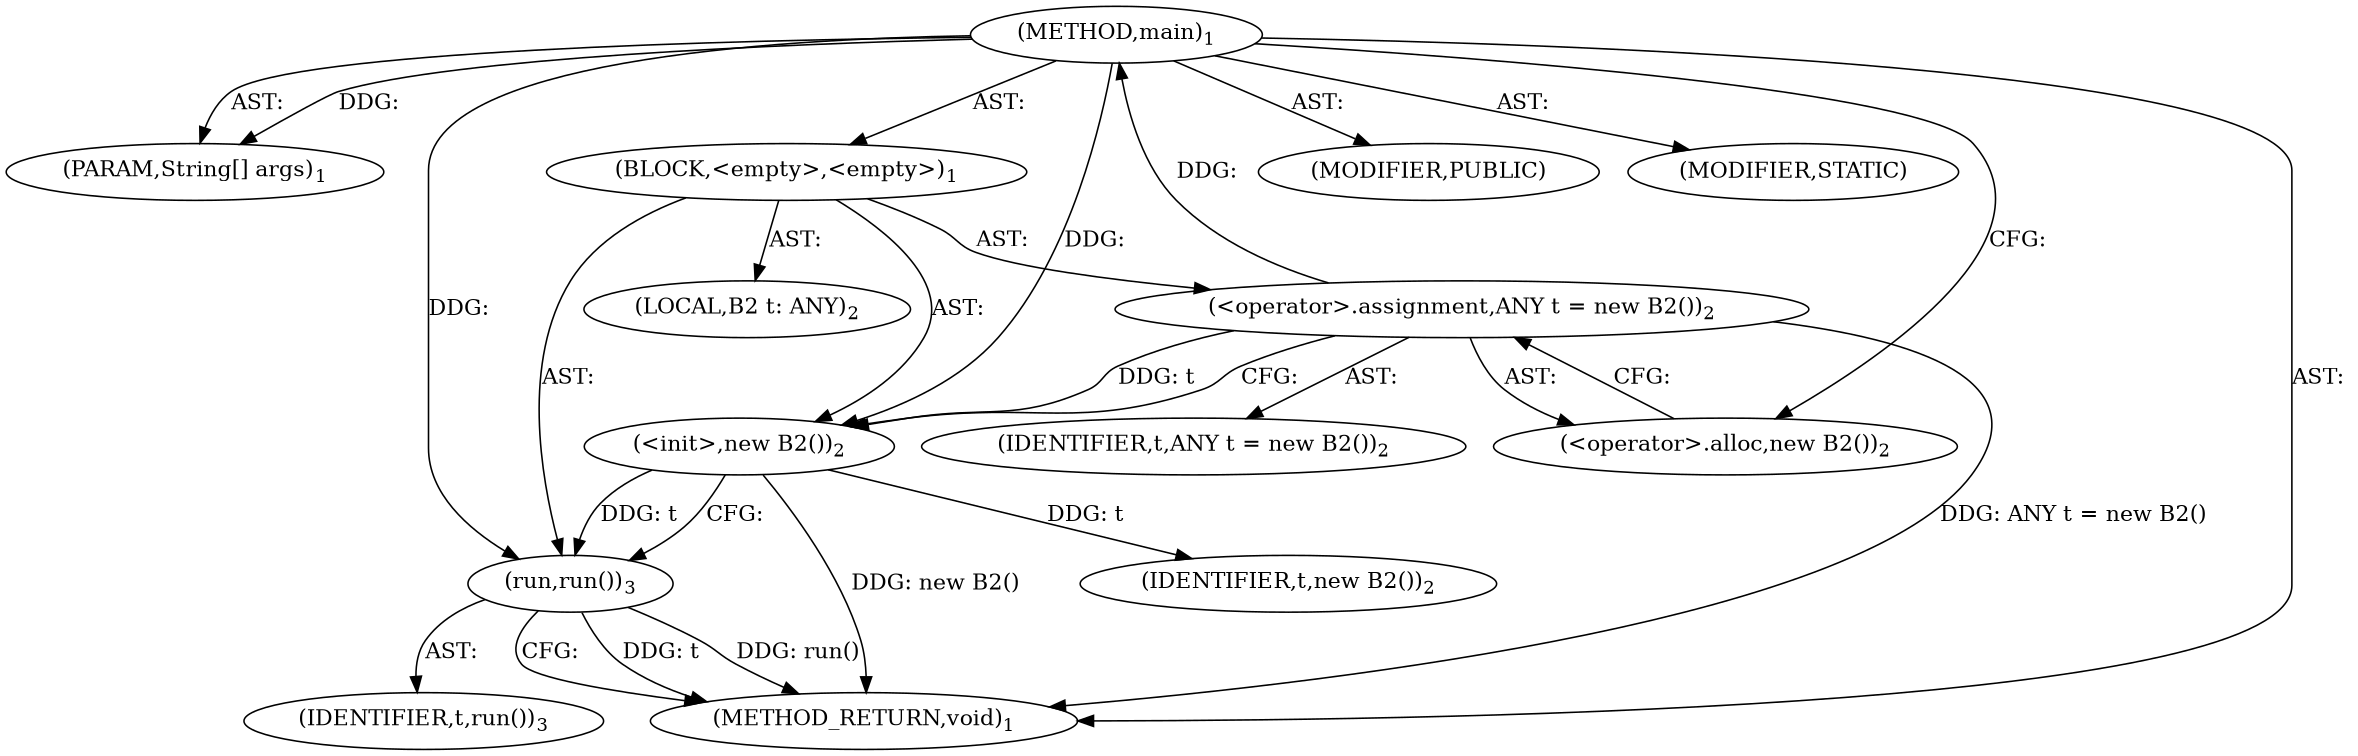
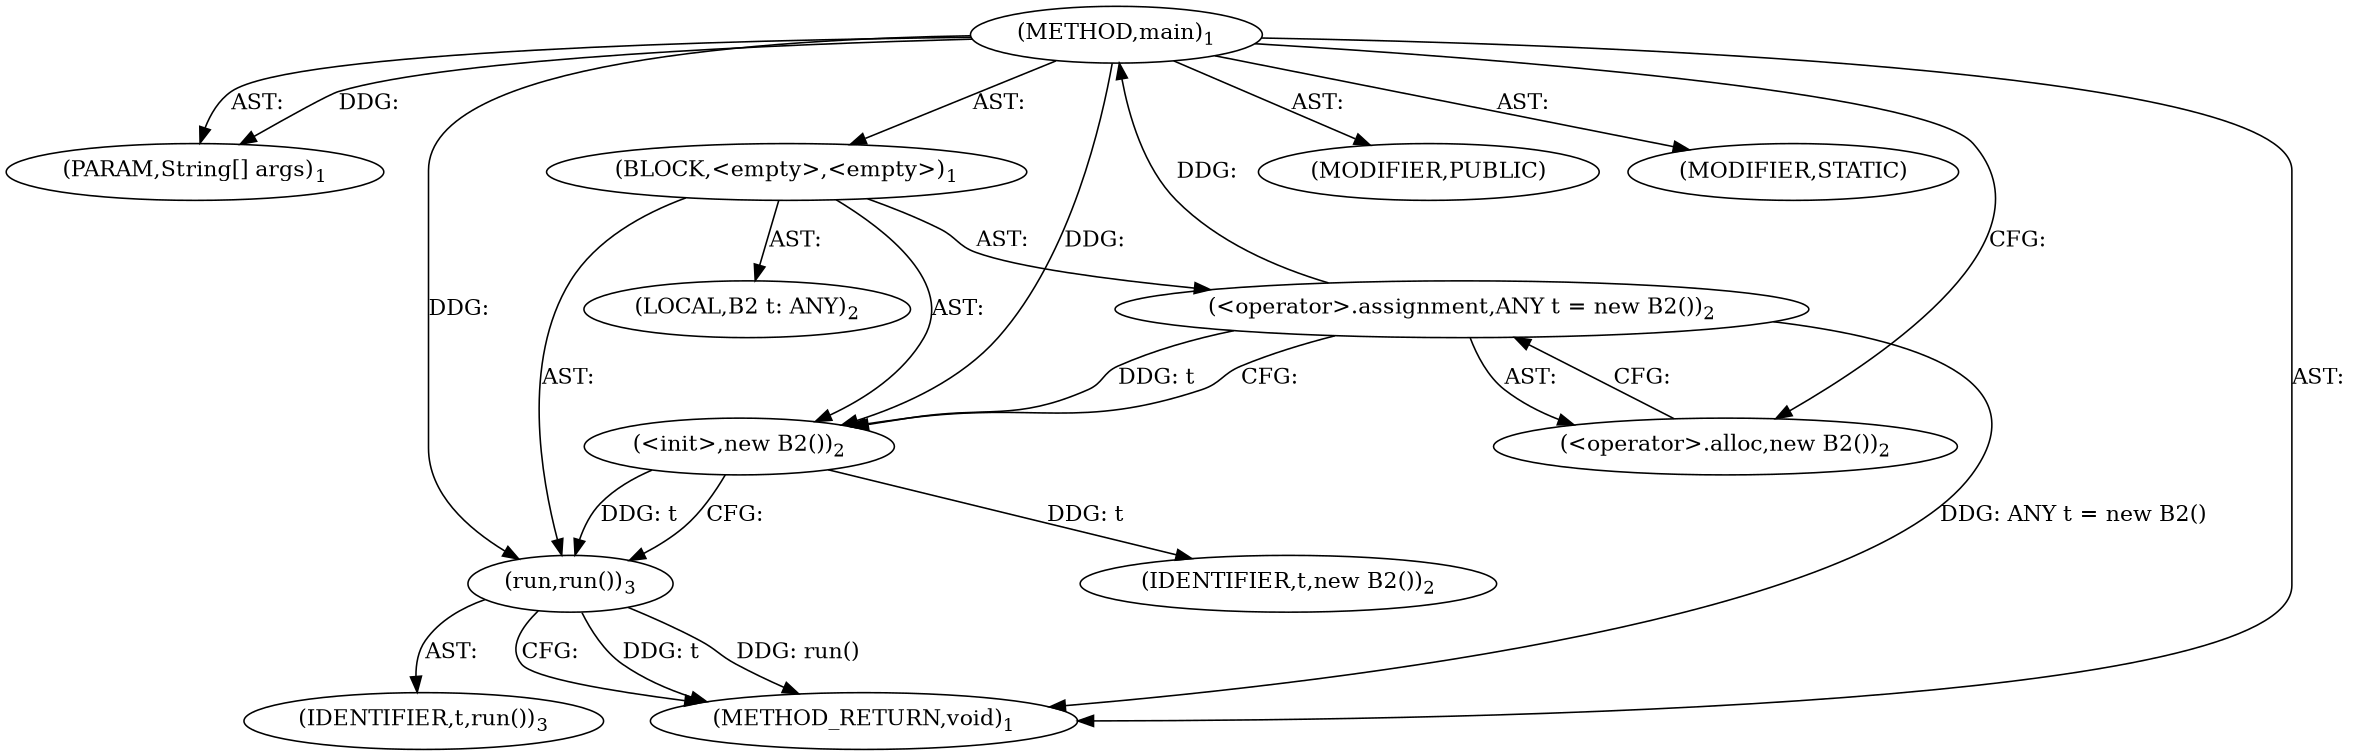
(1194, 447) -> none
(829, 569) -> none
